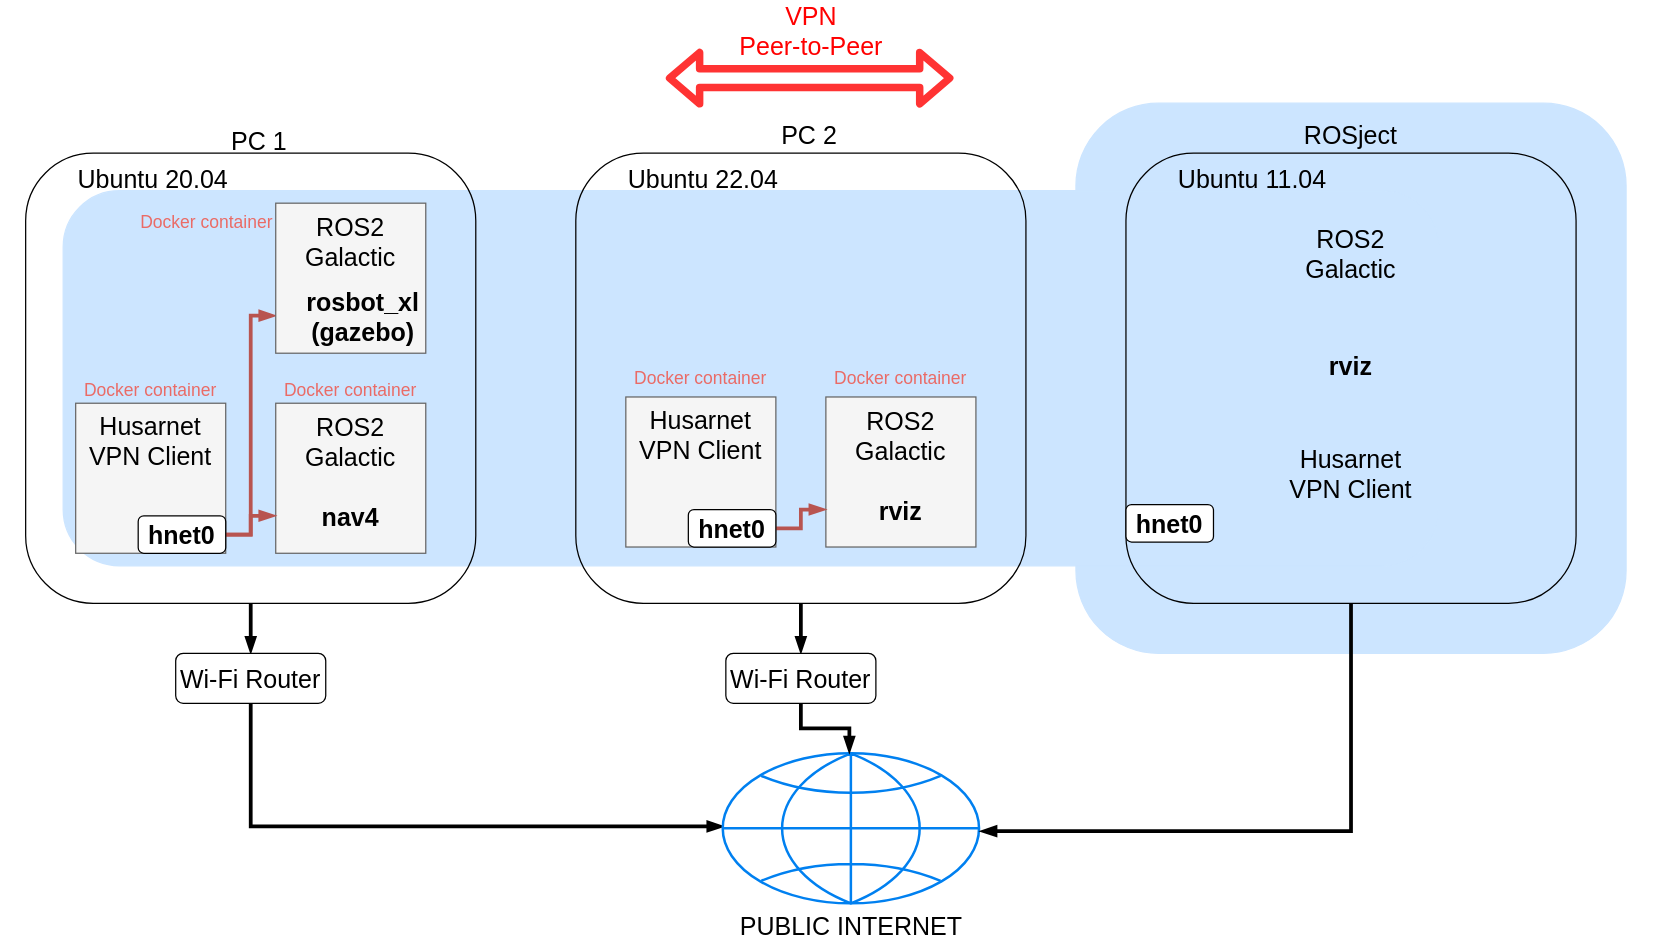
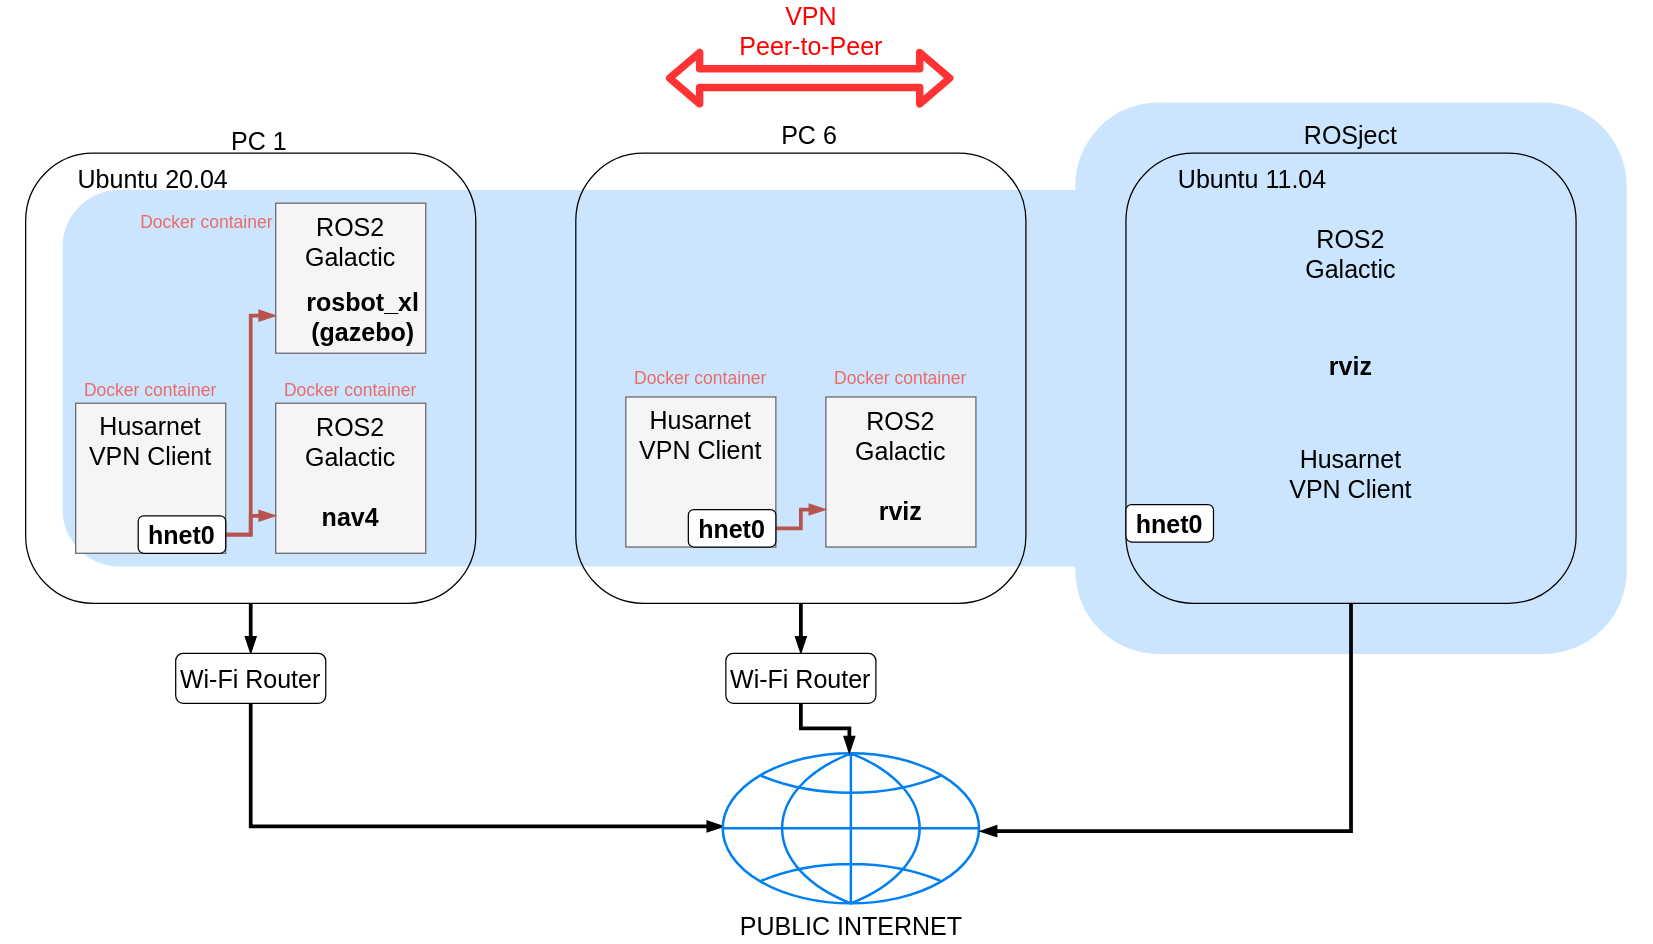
(809, 134) -> (809, 134)
(713, 178) -> none
